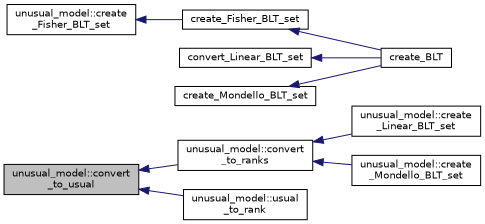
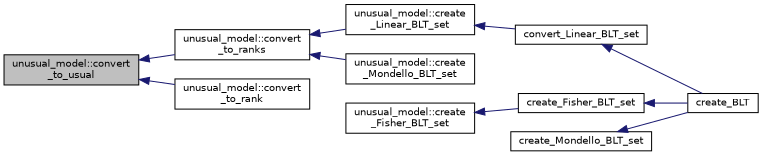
none -> (500, 28)
(245, 205) -> (242, 94)
